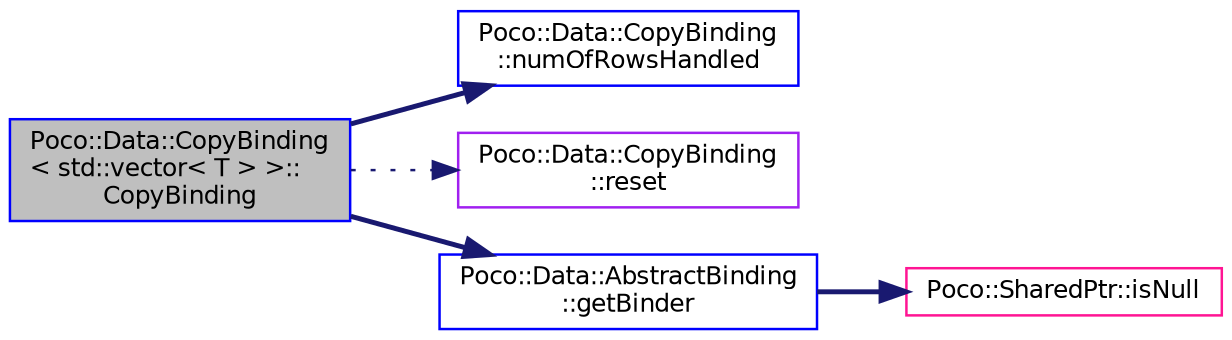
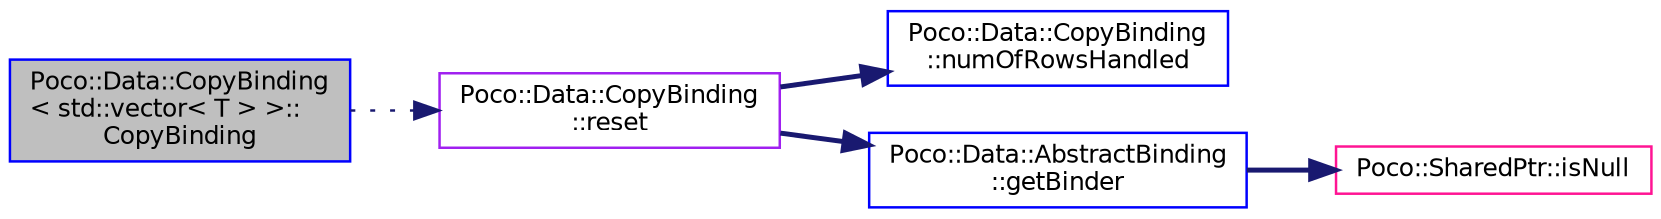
(408, 108) -> (821, 81)
(408, 232) -> (812, 137)
